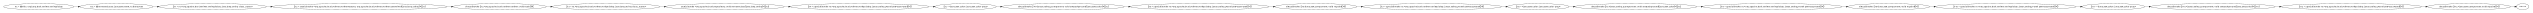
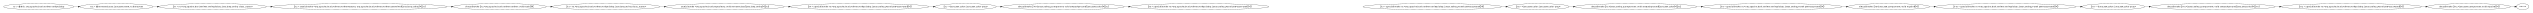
(39, 7) -> (39, 7)
(1316, 7) -> none
